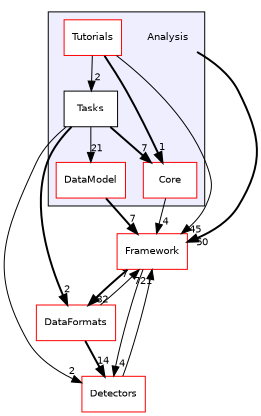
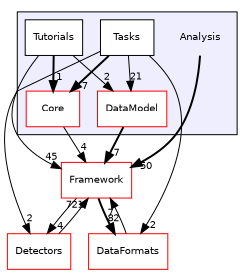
(93, 38) -> (54, 38)
(92, 68) -> (87, 68)
(41, 208) -> (180, 144)
(92, 354) -> none
